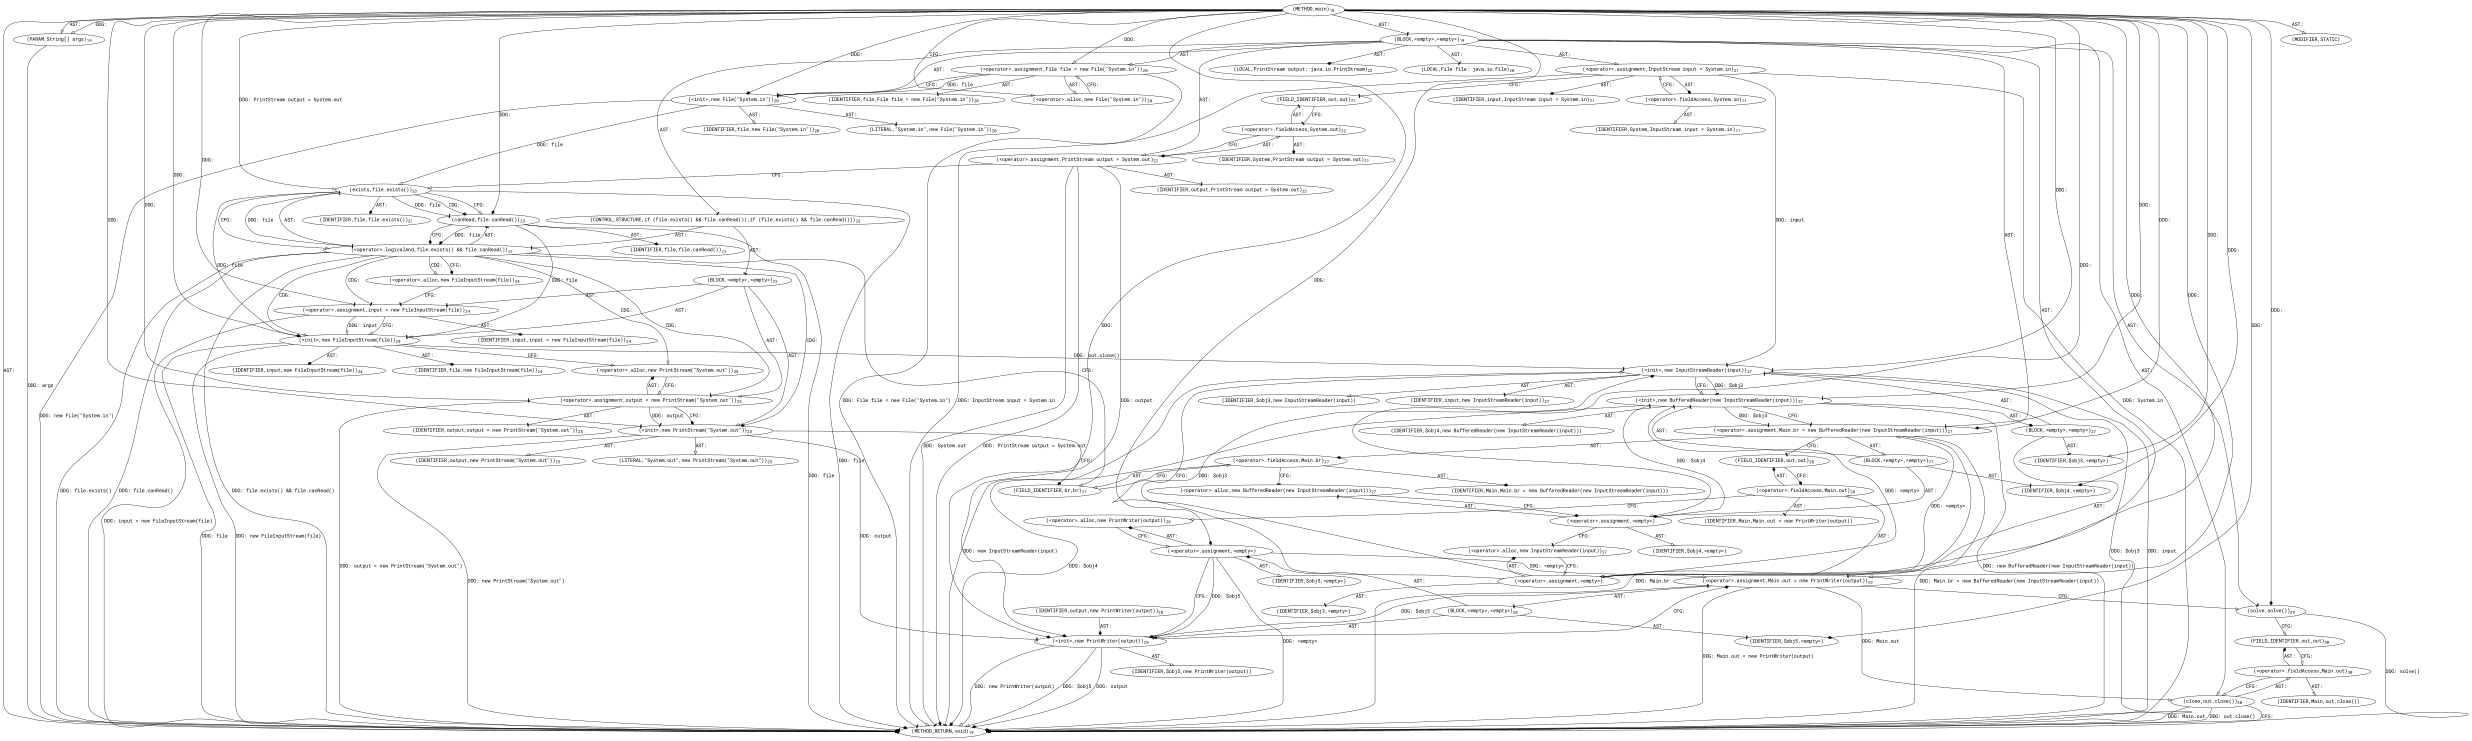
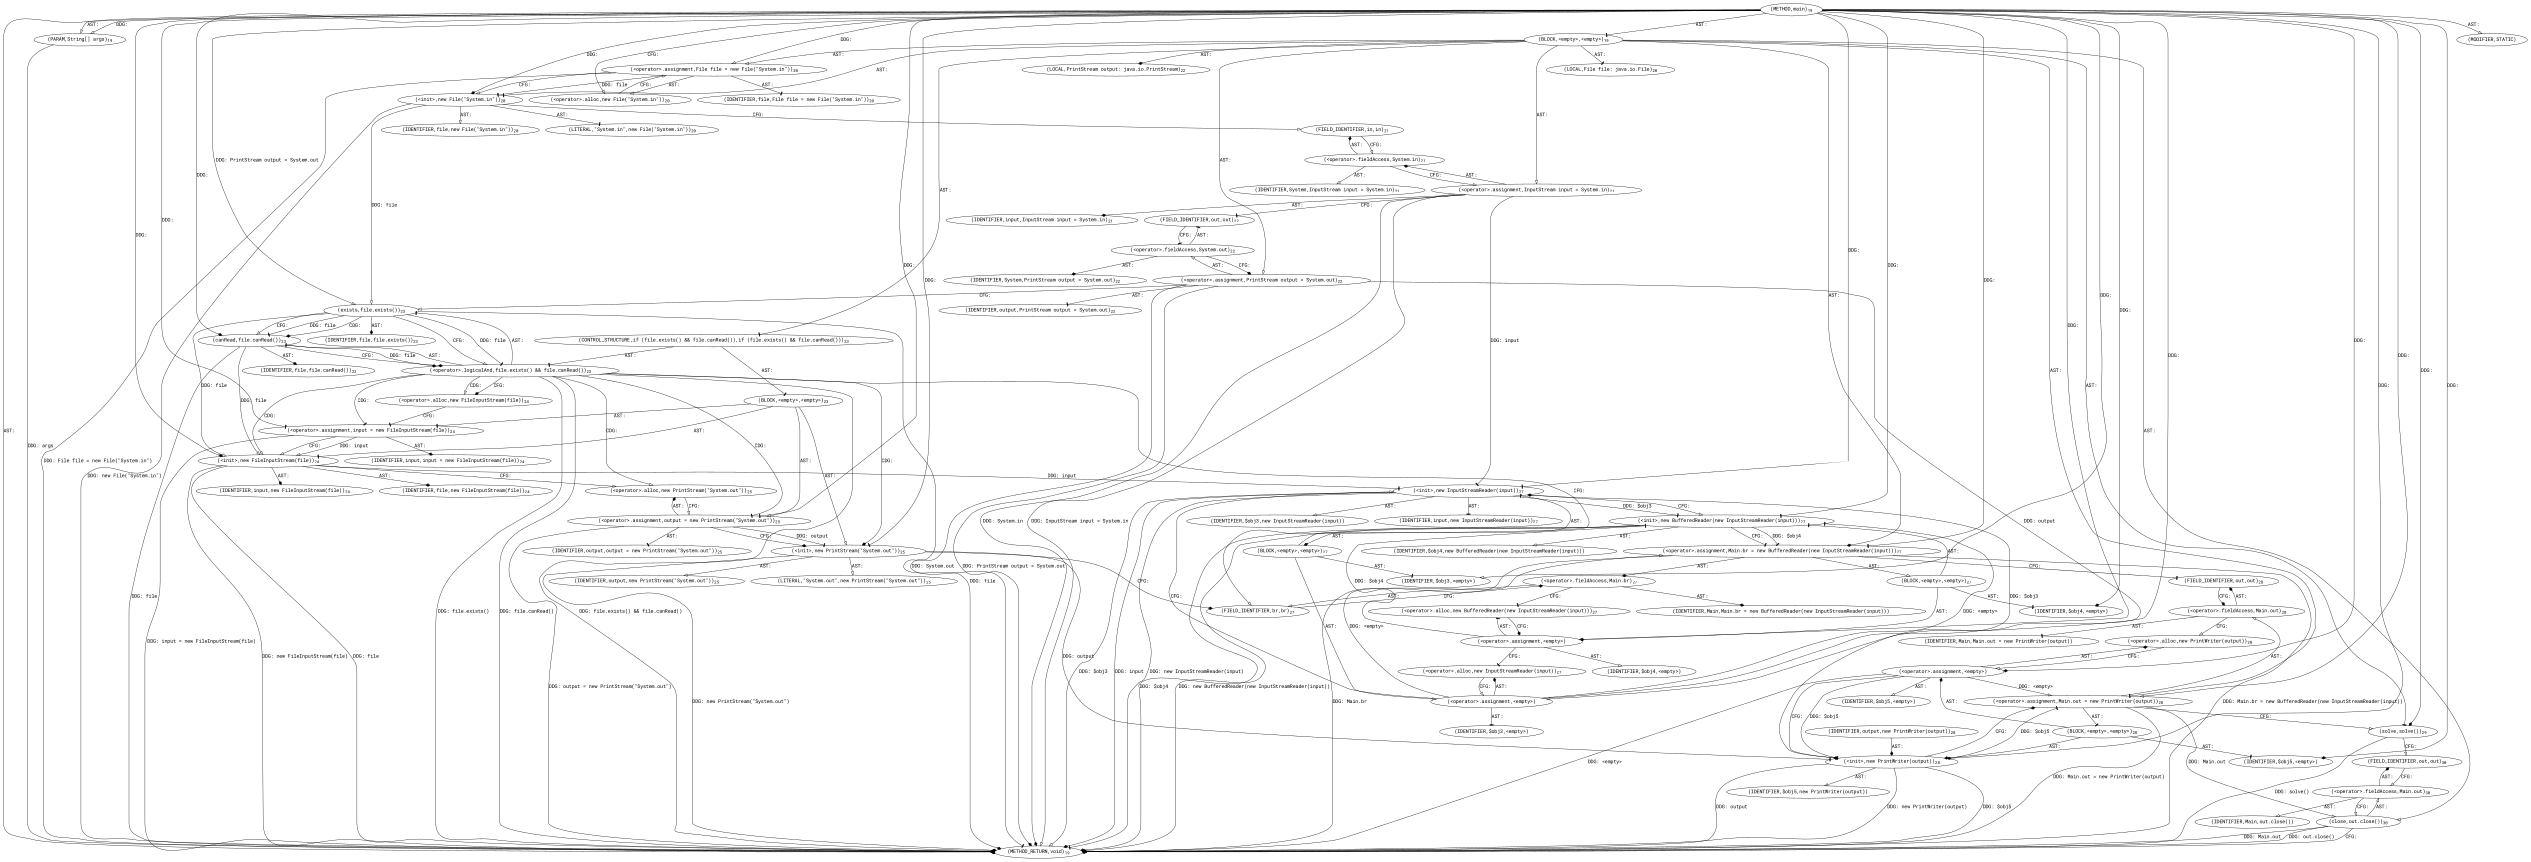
none -> (1352, 130)
(1097, 356) -> (1062, 476)
(1162, 472) -> (1418, 597)
